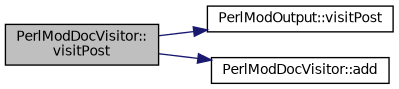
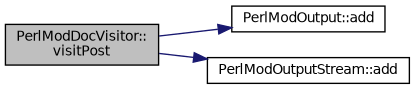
(300, 19) -> (308, 19)
(300, 70) -> (308, 70)
